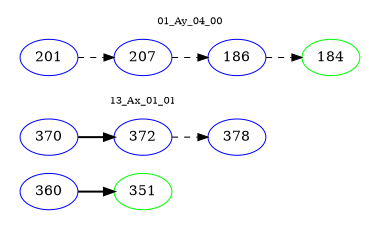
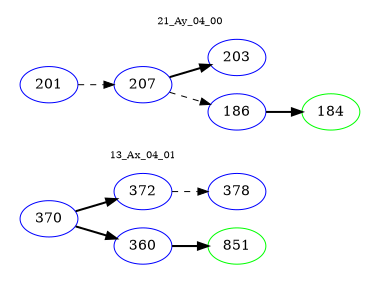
(190, 22) -> (190, 22)
none -> (237, 57)
(279, 57) -> (279, 112)
(143, 101) -> (143, 156)
(143, 192) -> (237, 246)
none -> (91, 231)
